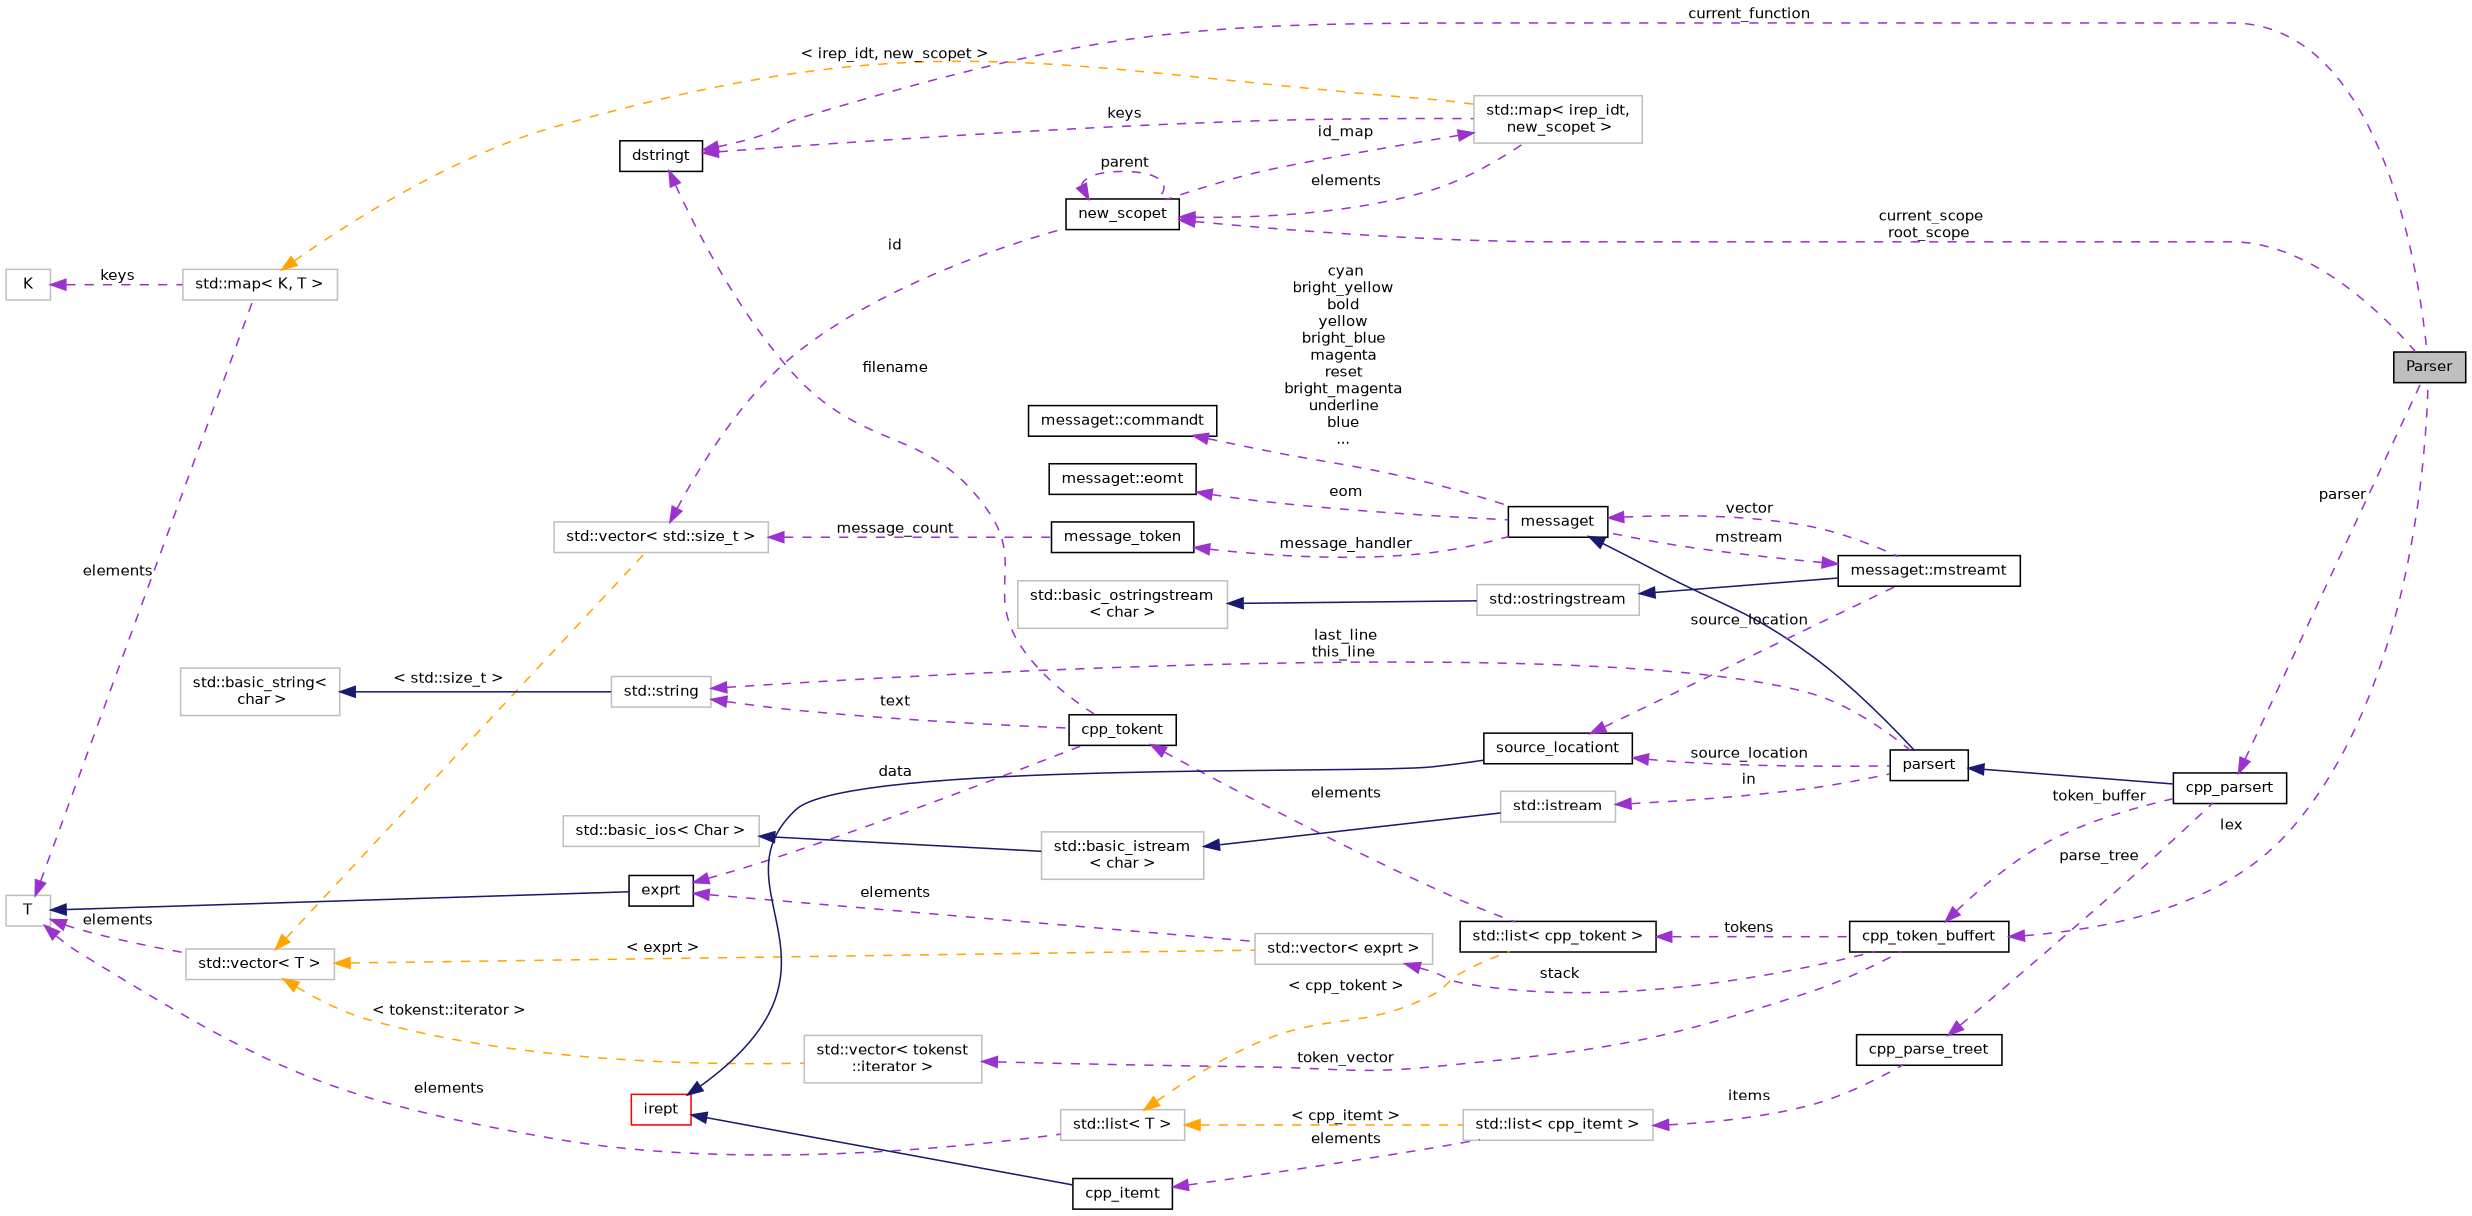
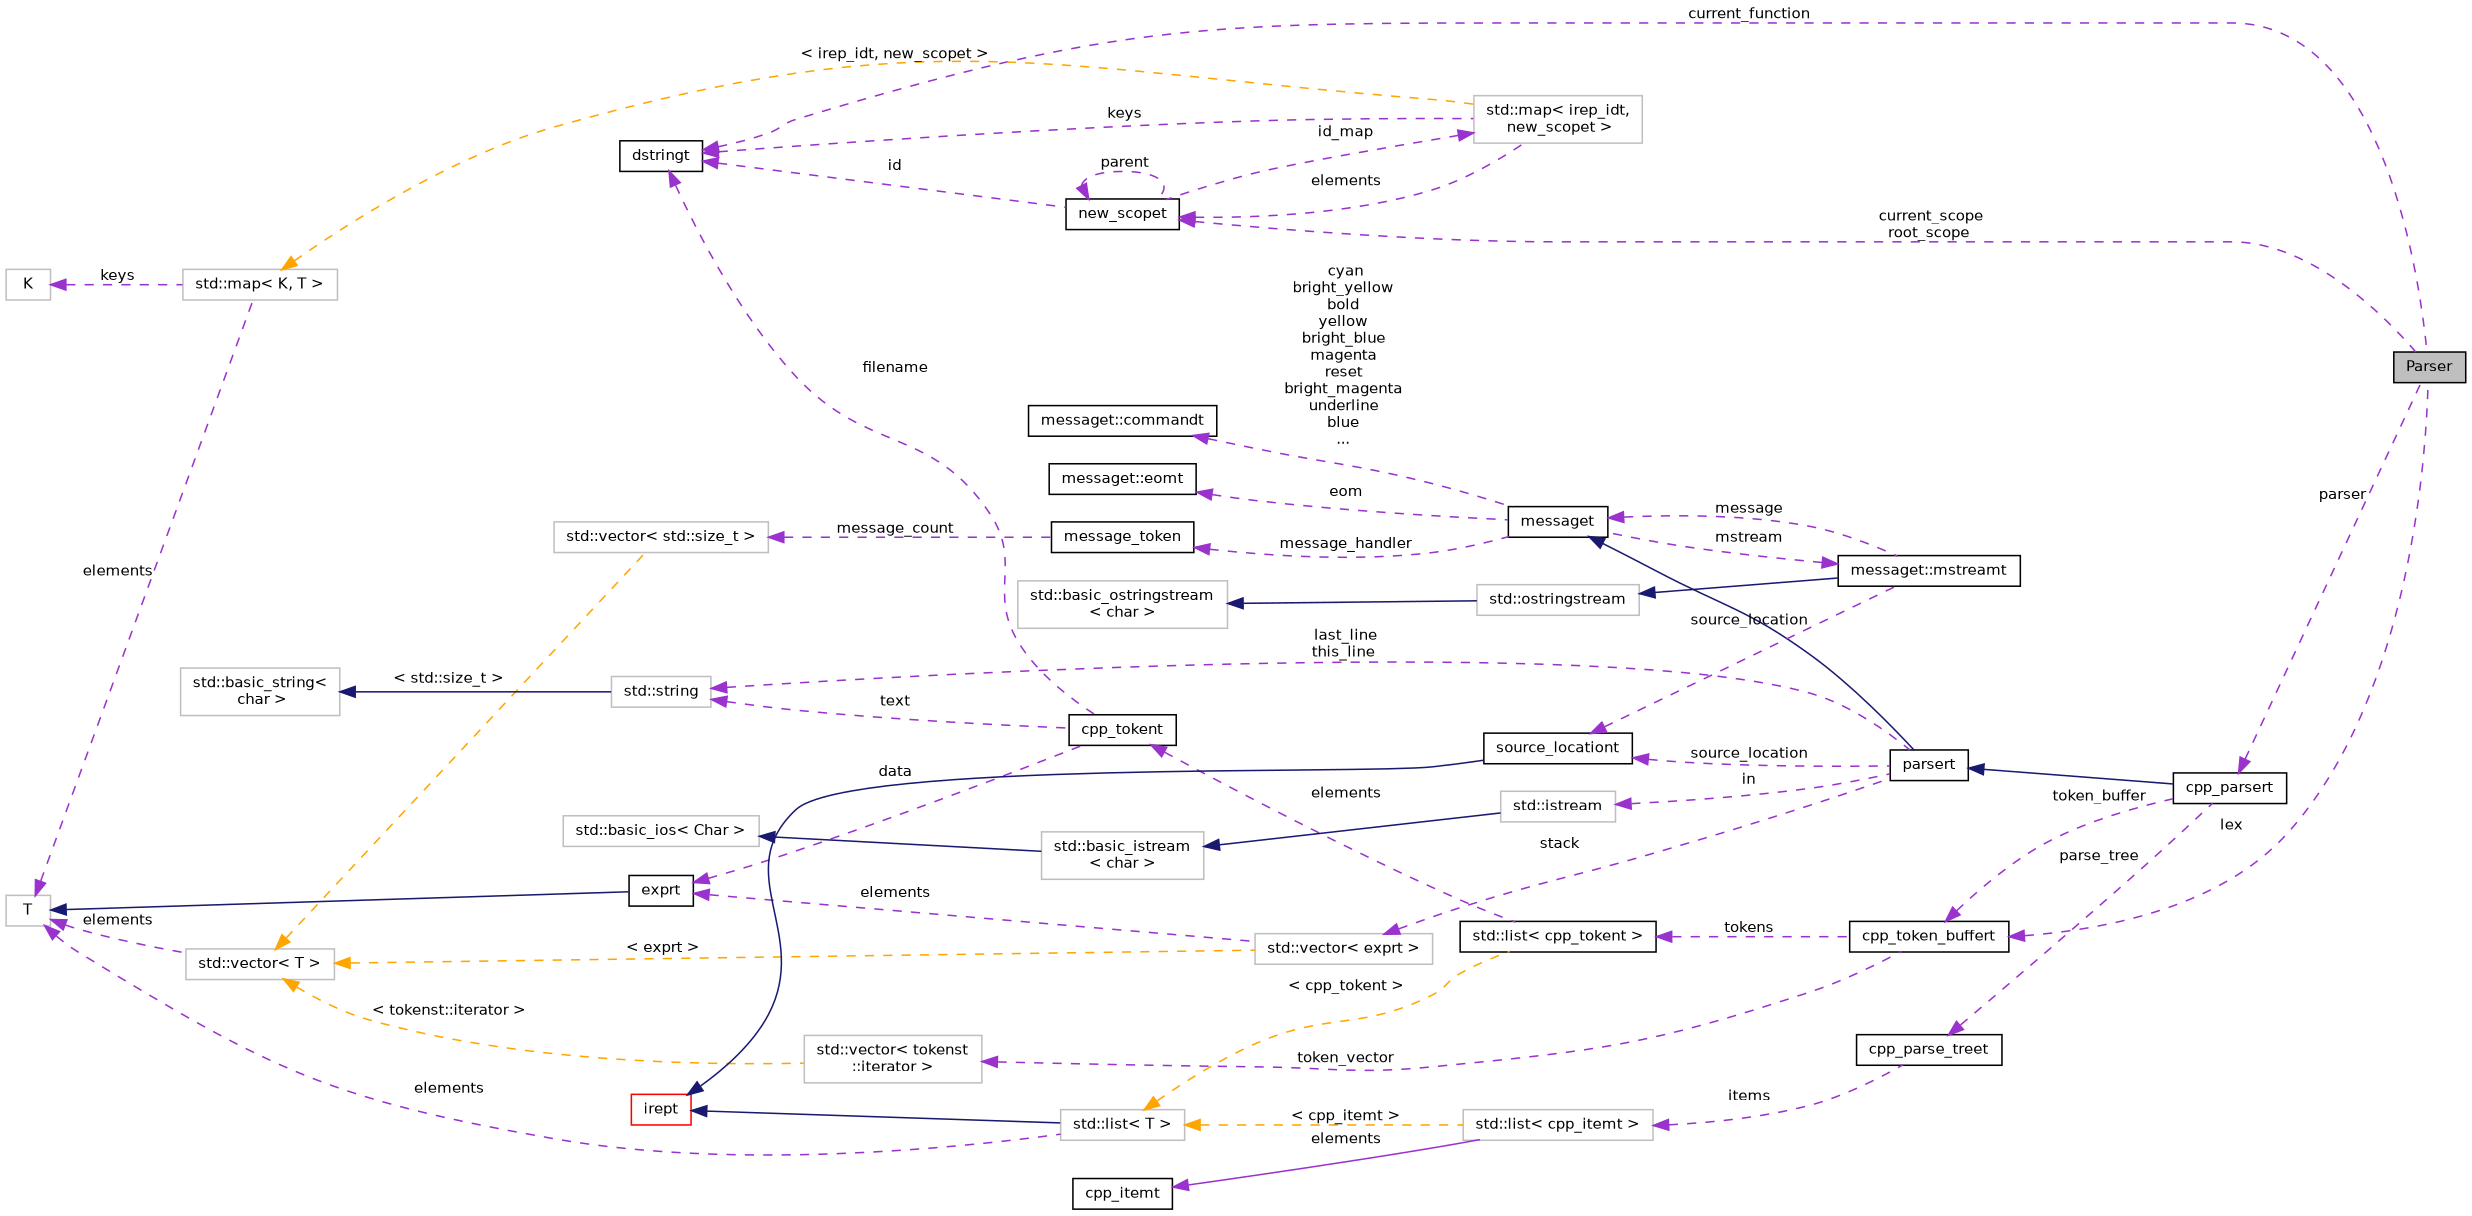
(838, 324) -> (892, 185)
(1747, 509) -> (1747, 509)
(1648, 990) -> (1645, 856)
(926, 1158) -> (884, 1117)
(1334, 1164) -> (1334, 1164)
